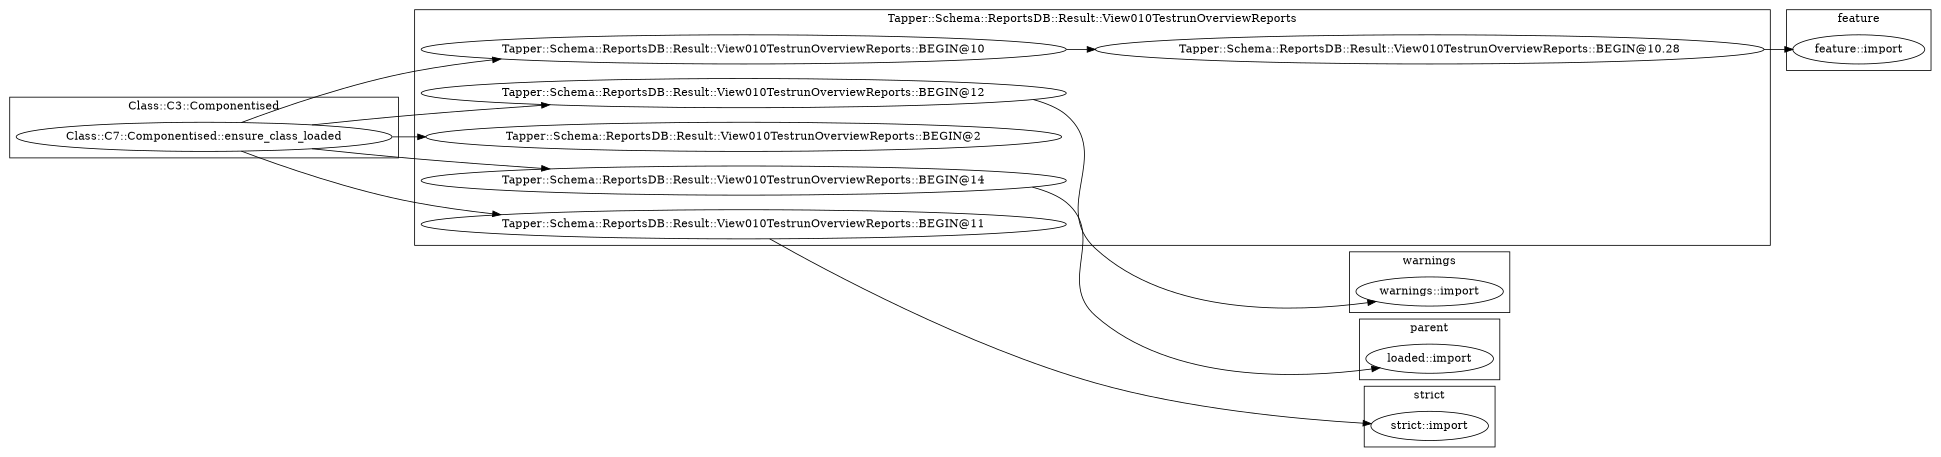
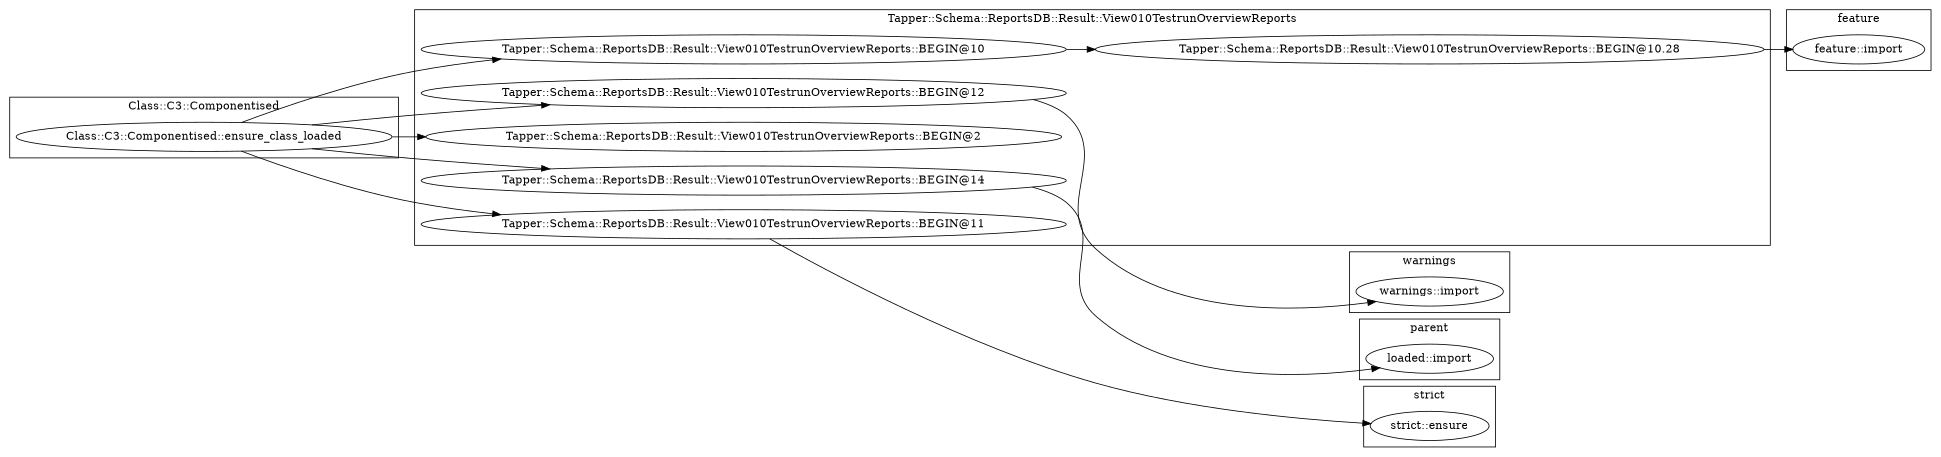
(204, 137) -> (204, 137)
(1430, 426) -> (1430, 426)
